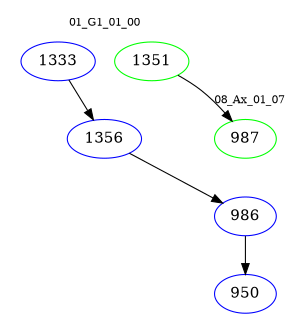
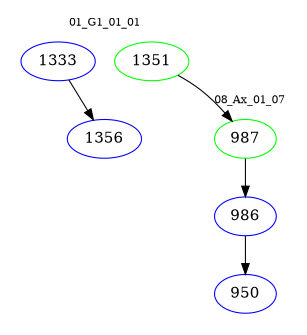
(105, 23) -> (105, 23)
(171, 176) -> (245, 172)
